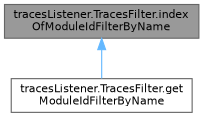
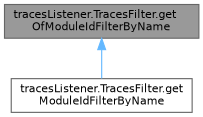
(102, 21) -> (102, 21)
